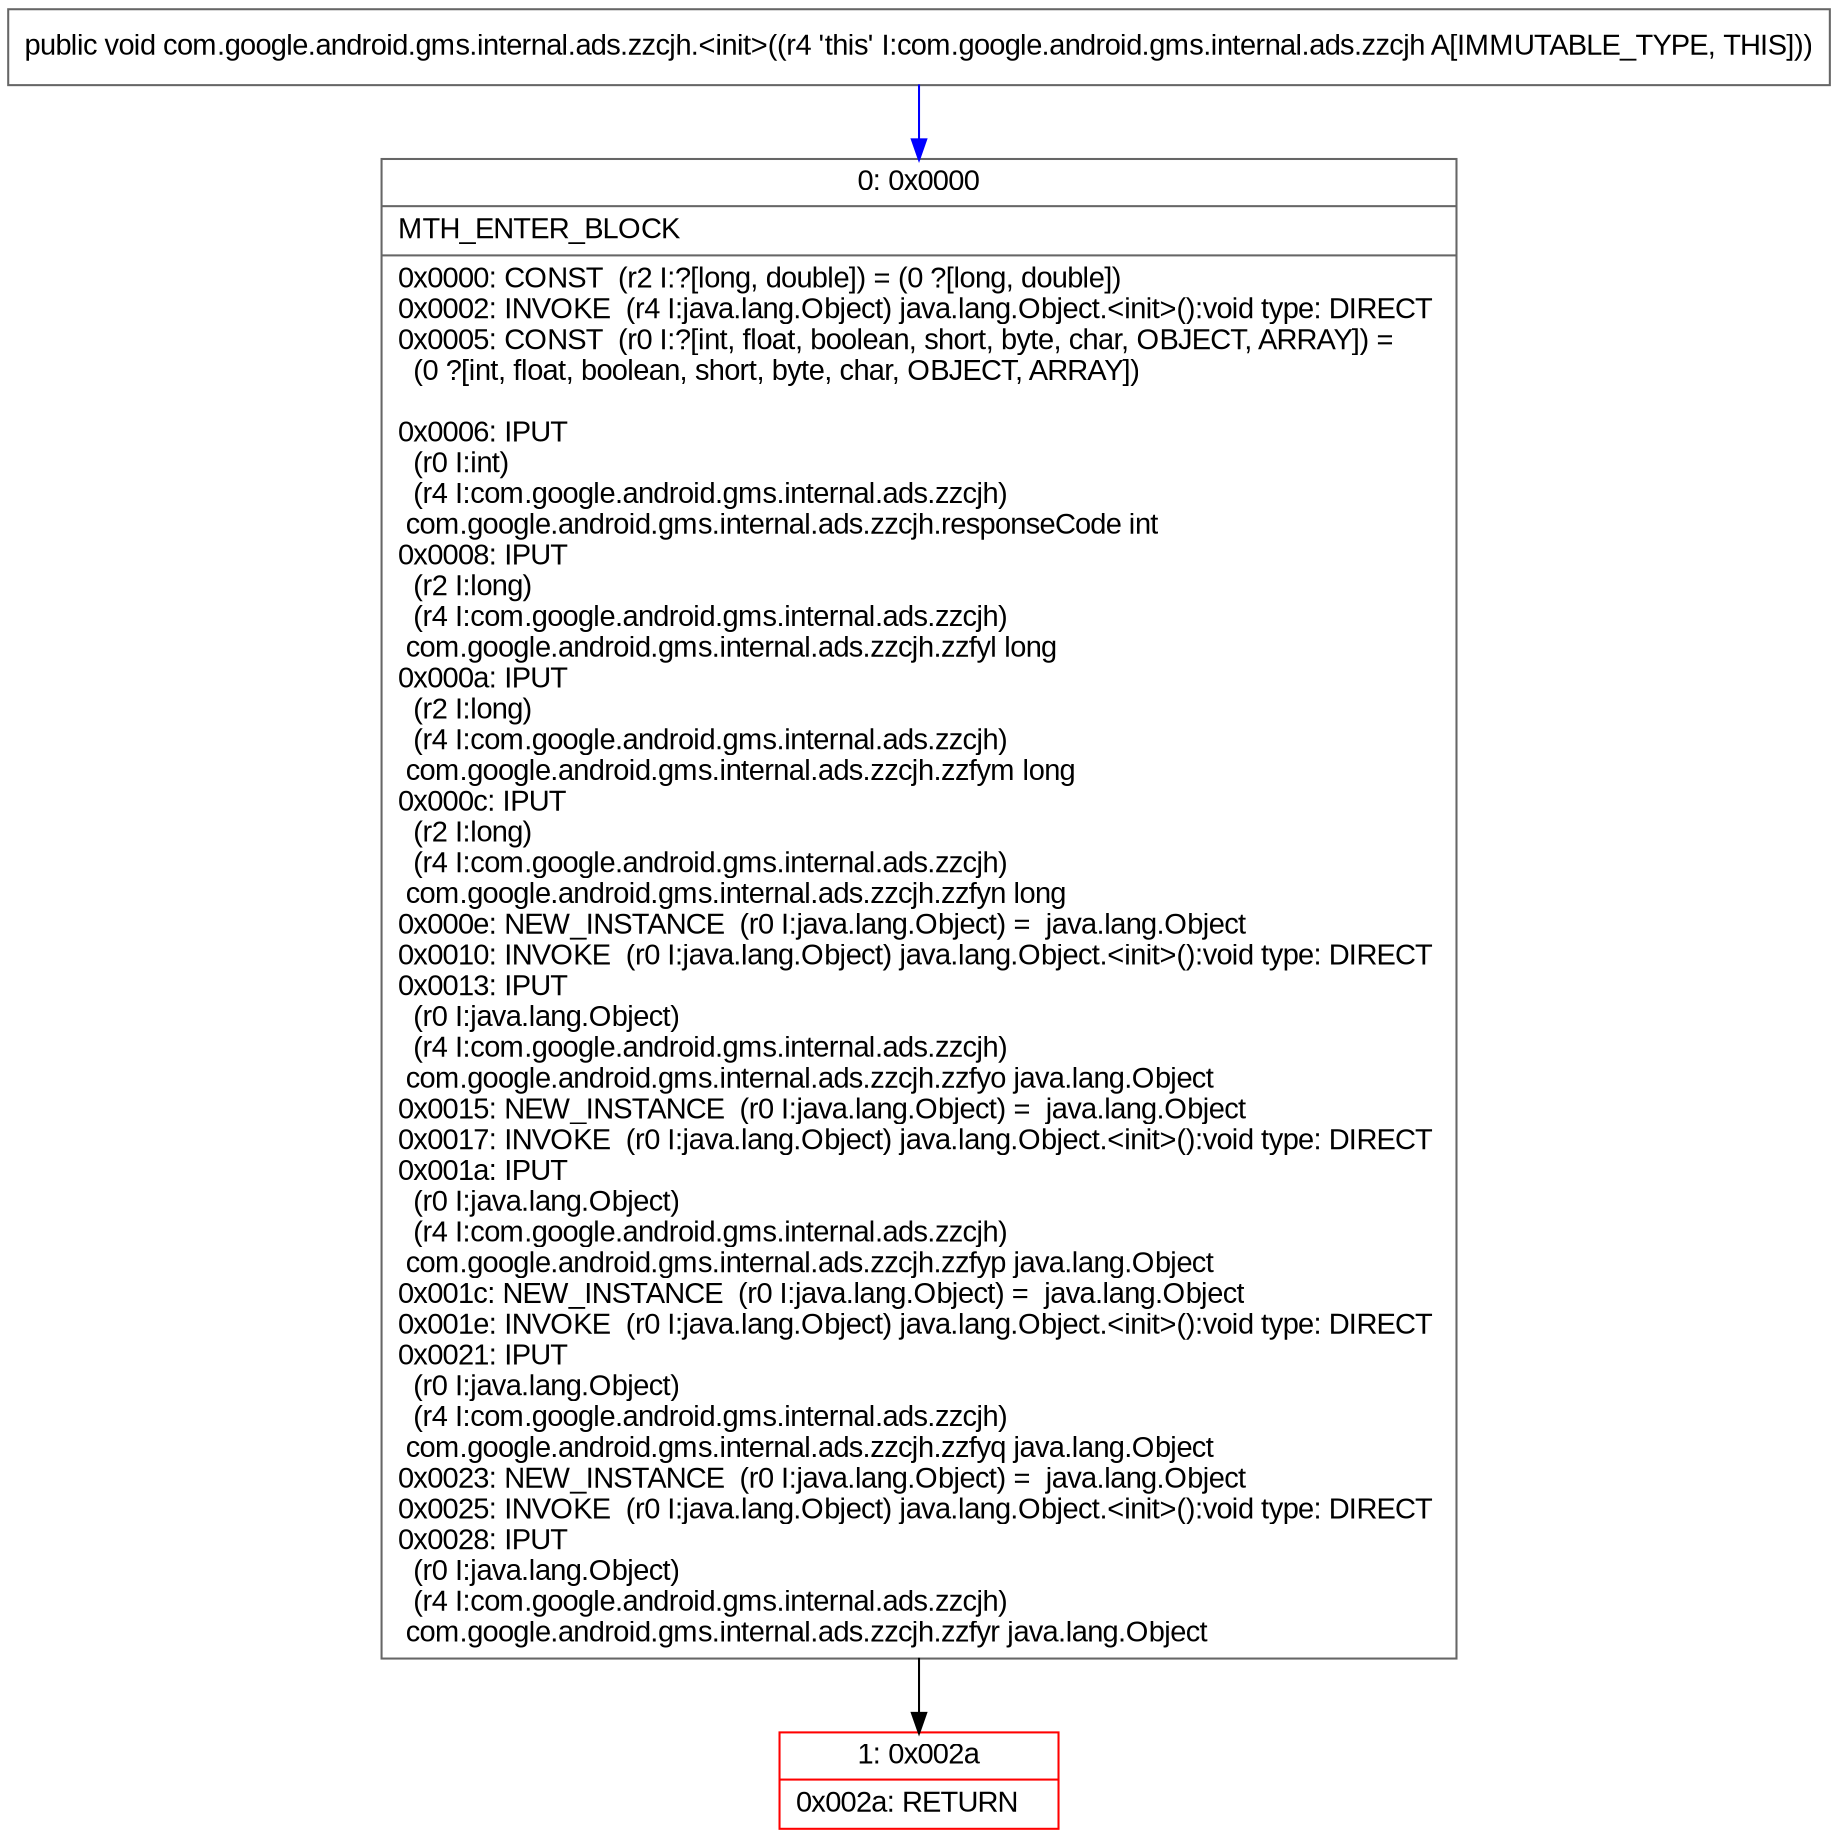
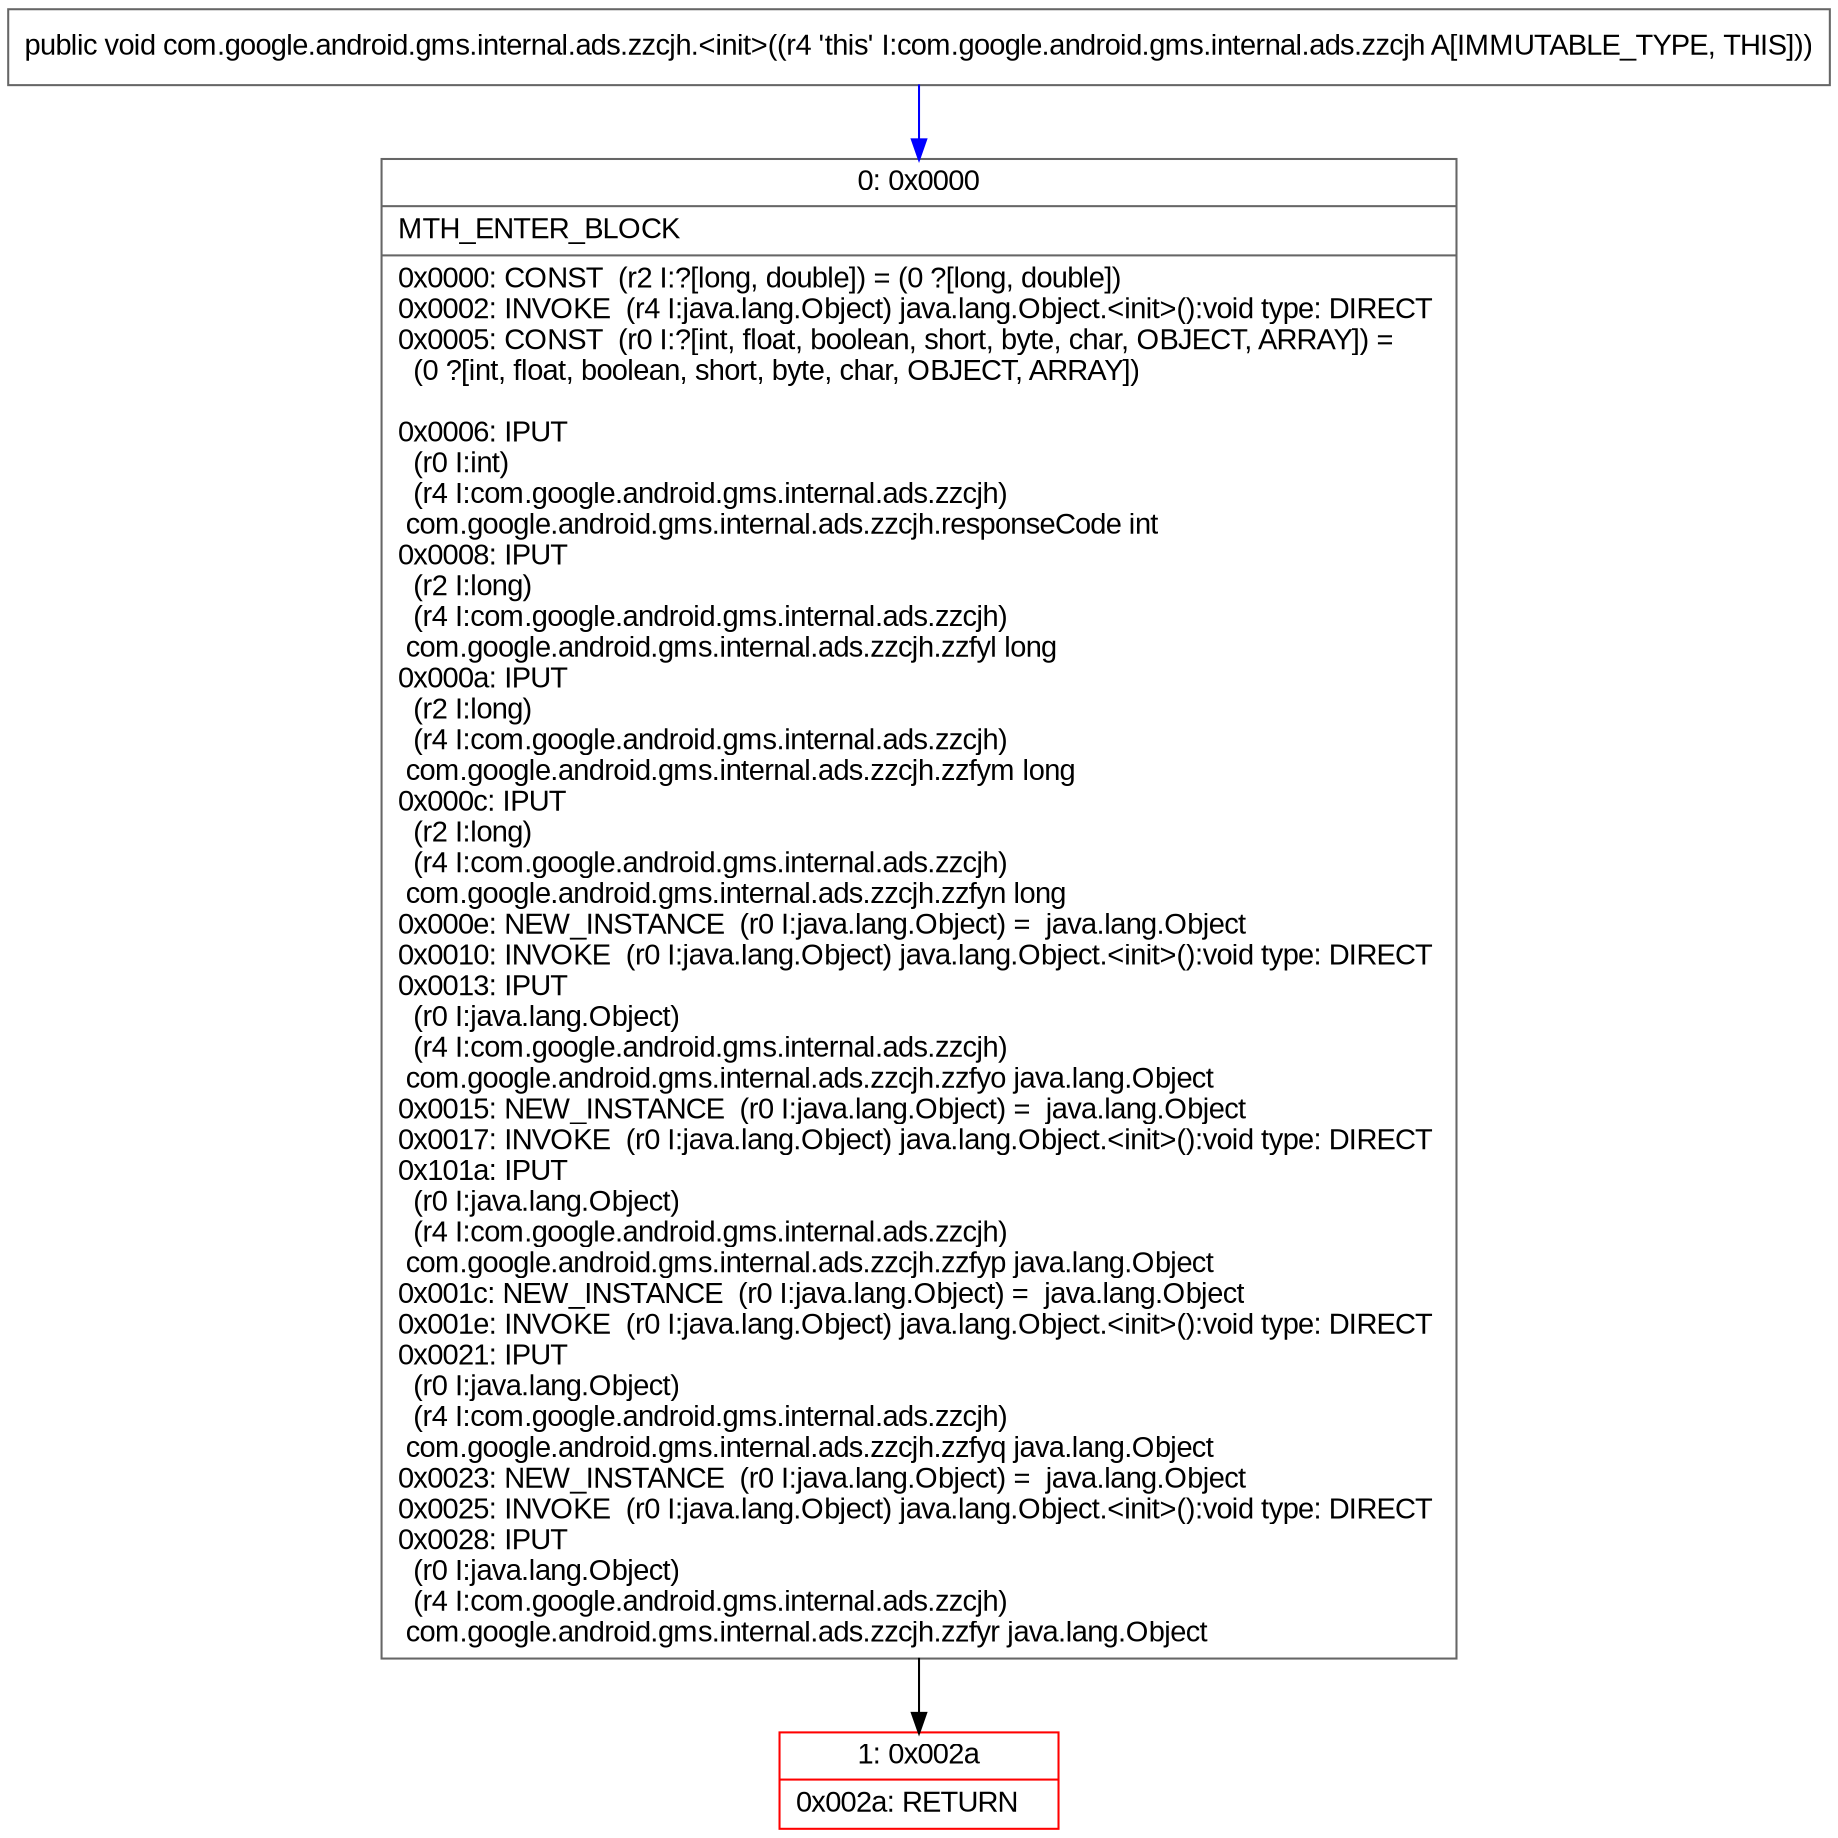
(491, 1171) -> (491, 1171)
